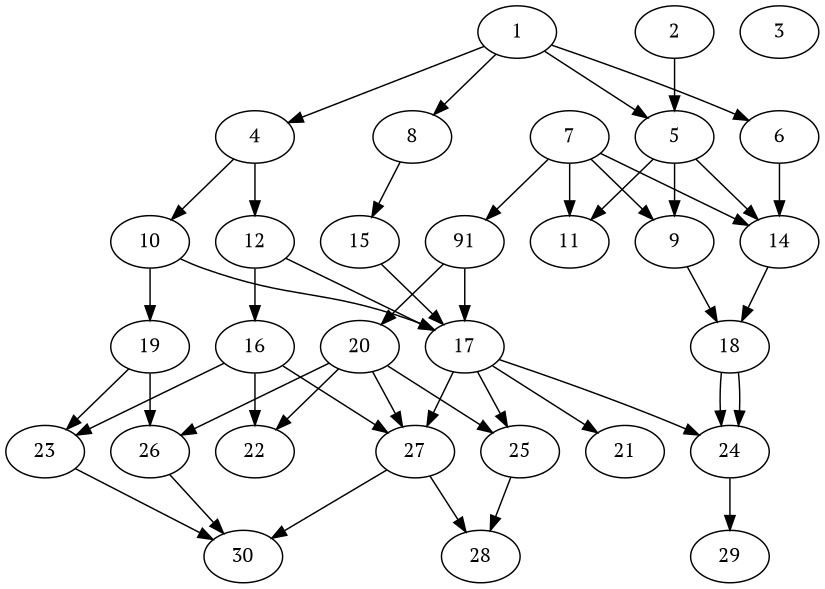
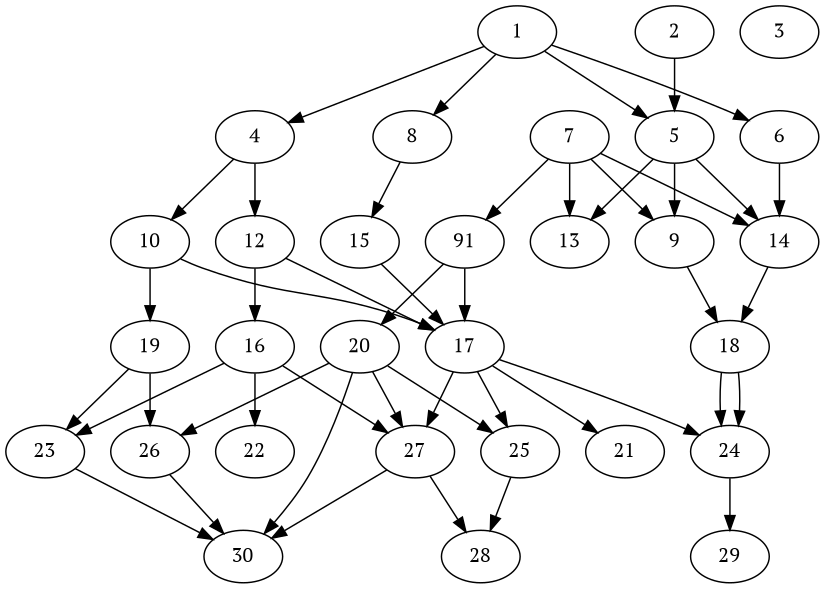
(570, 242) -> (570, 242)
(312, 395) -> (321, 452)
